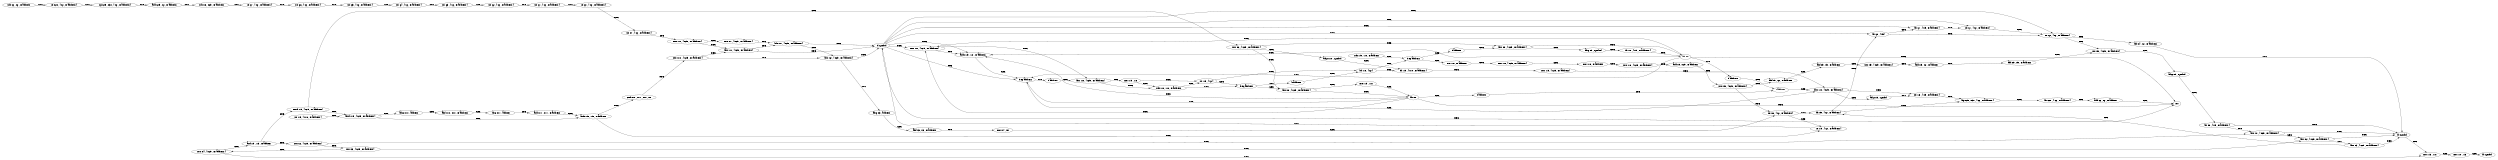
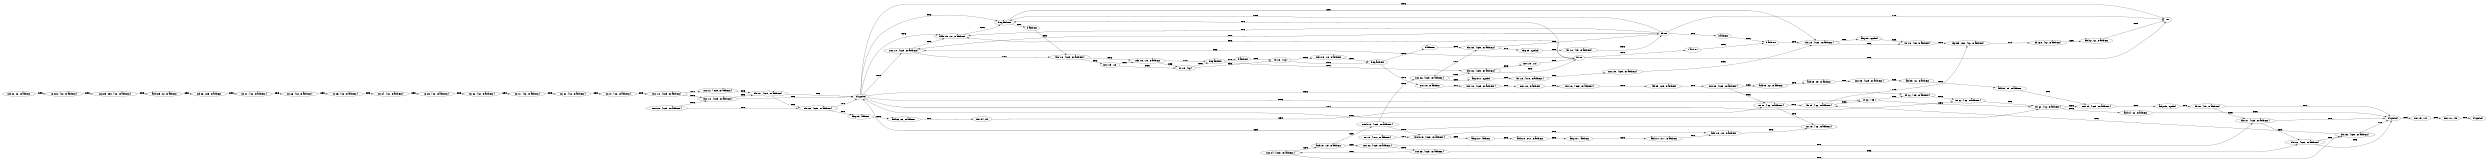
(1385, 71) -> (1301, 59)
(639, 97) -> none
(1321, 157) -> (1819, 158)
